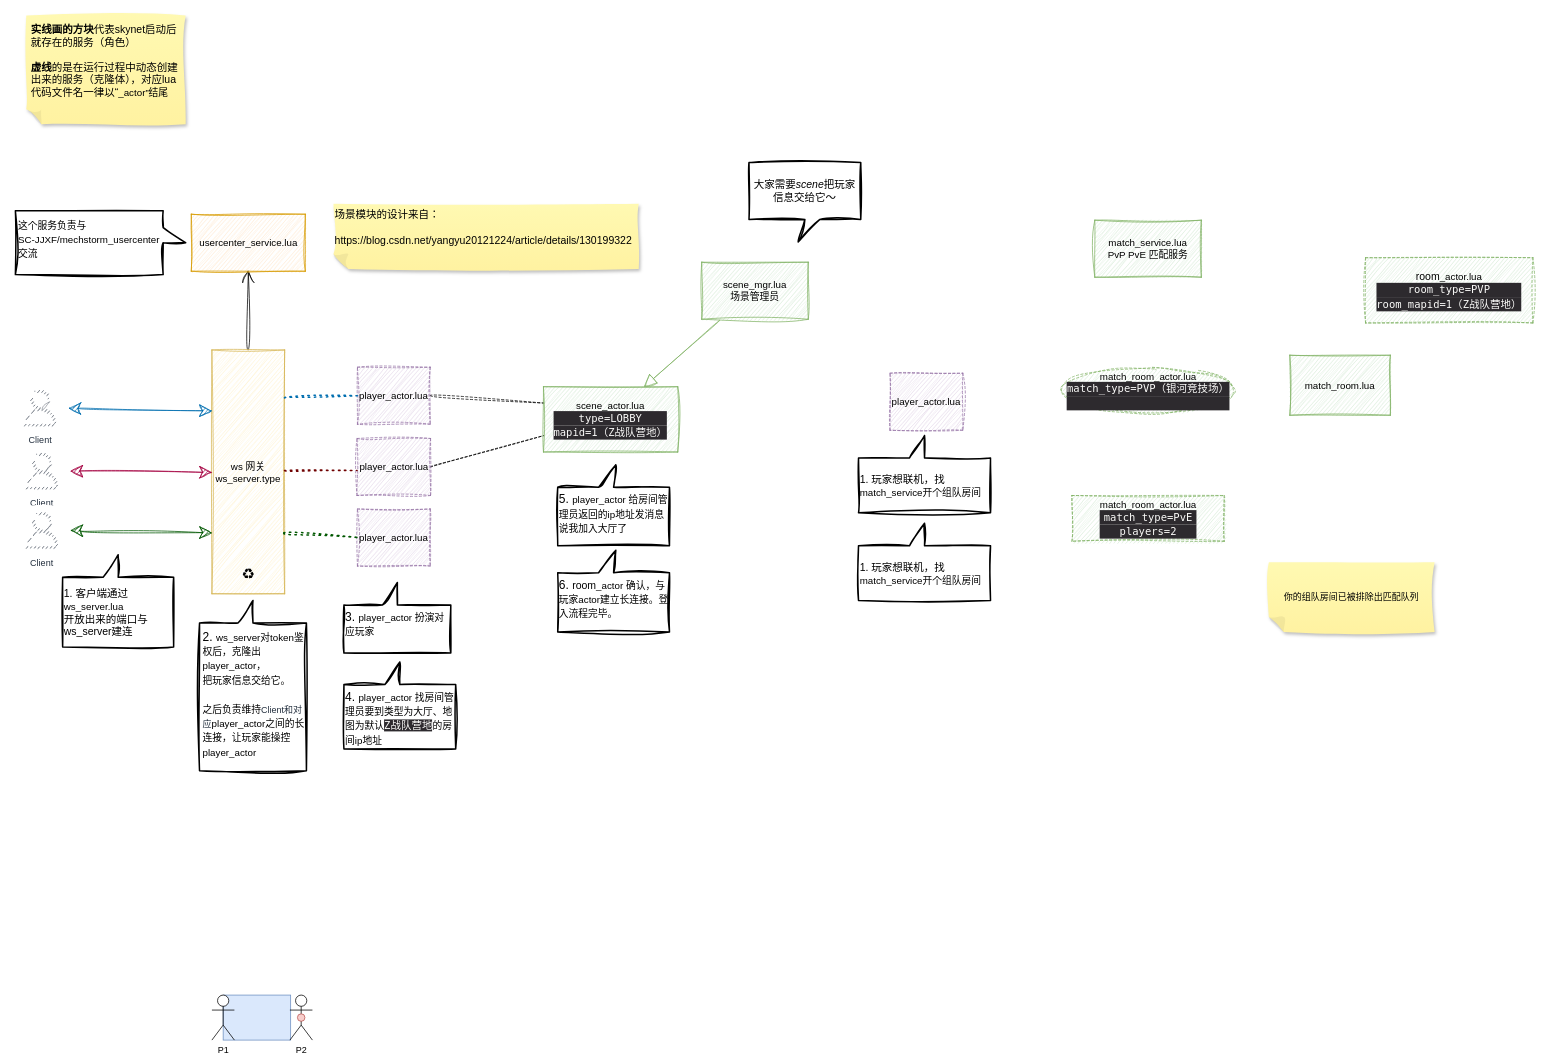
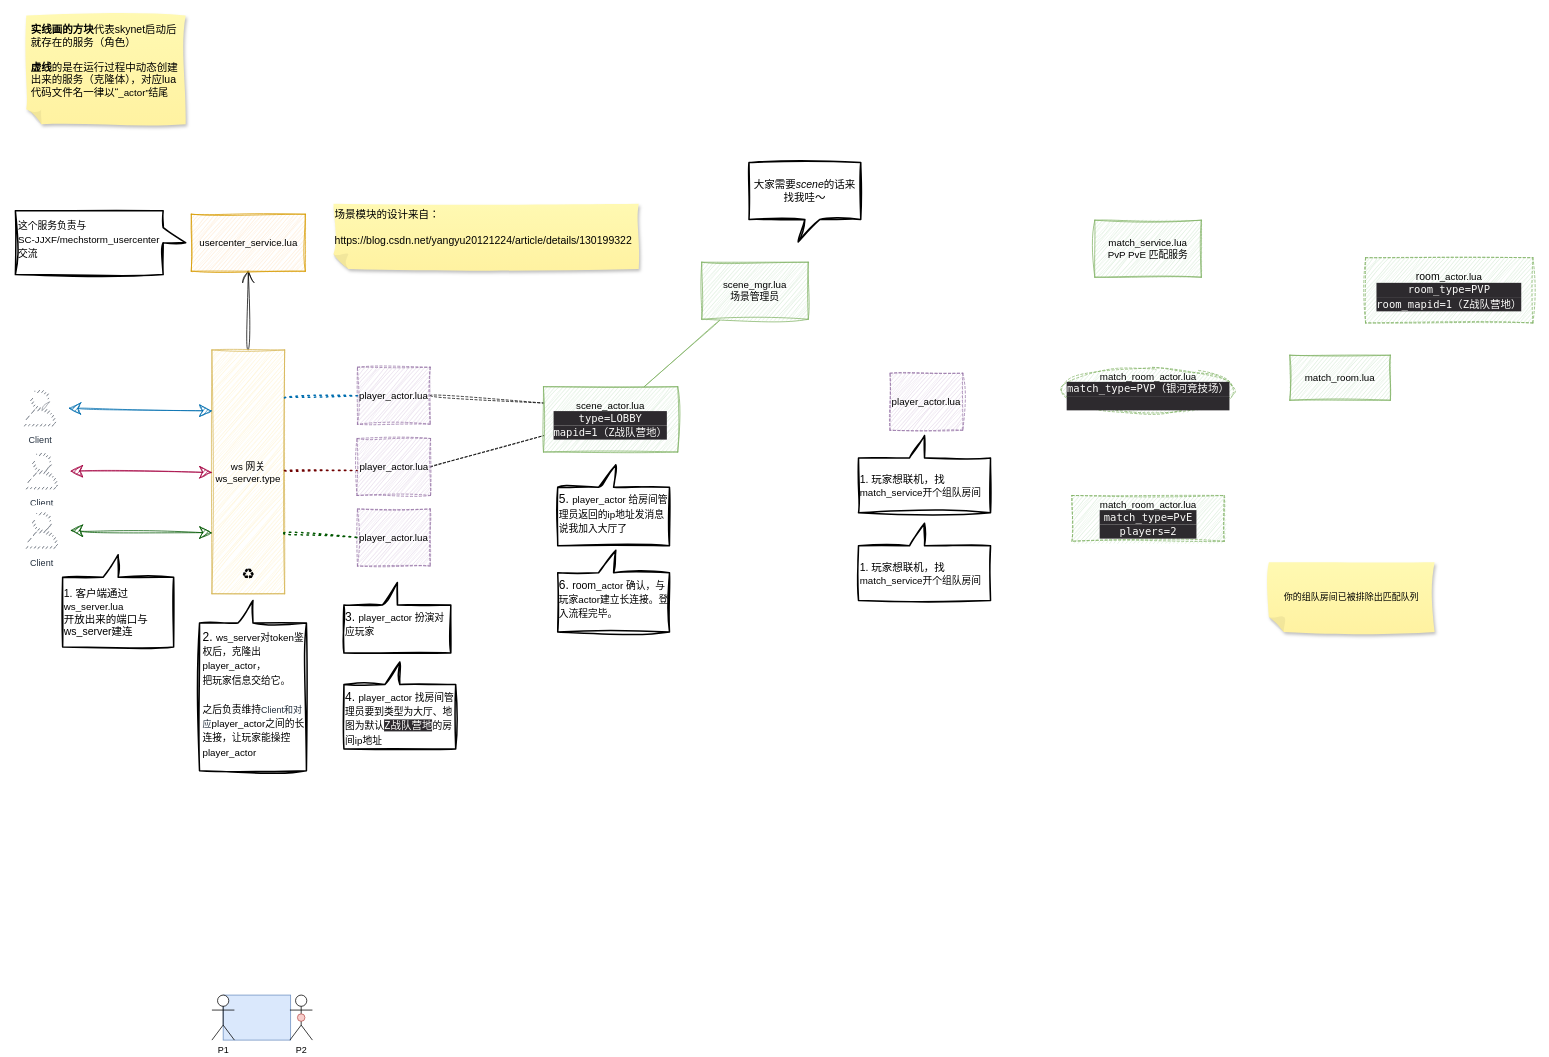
(805, 191) -> (805, 191)
(655, 377) -> (651, 381)
(1340, 385) -> (1340, 378)
